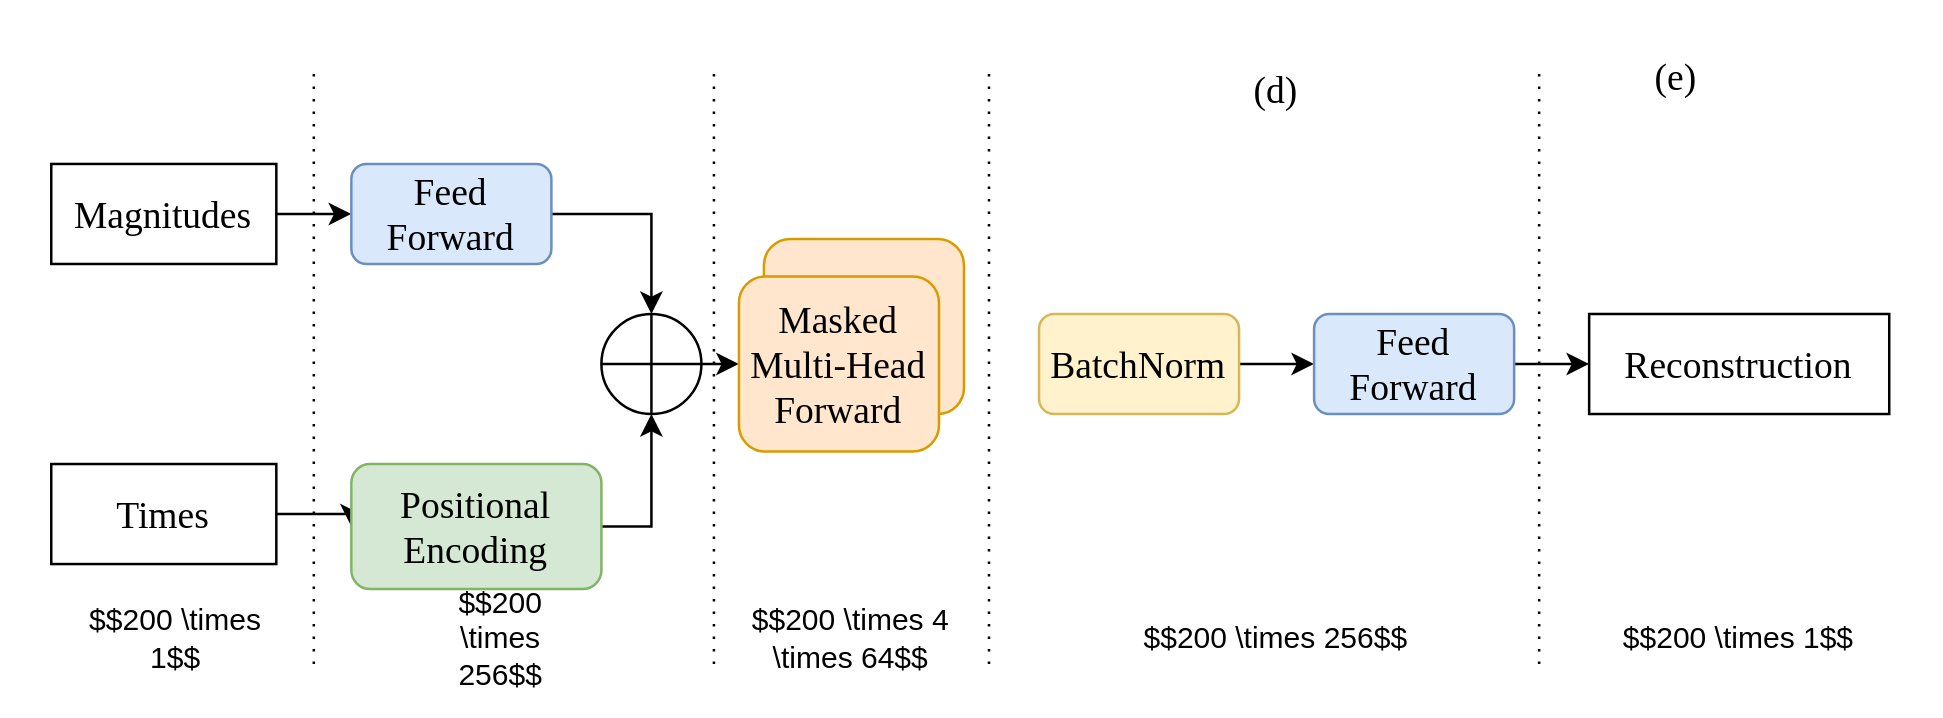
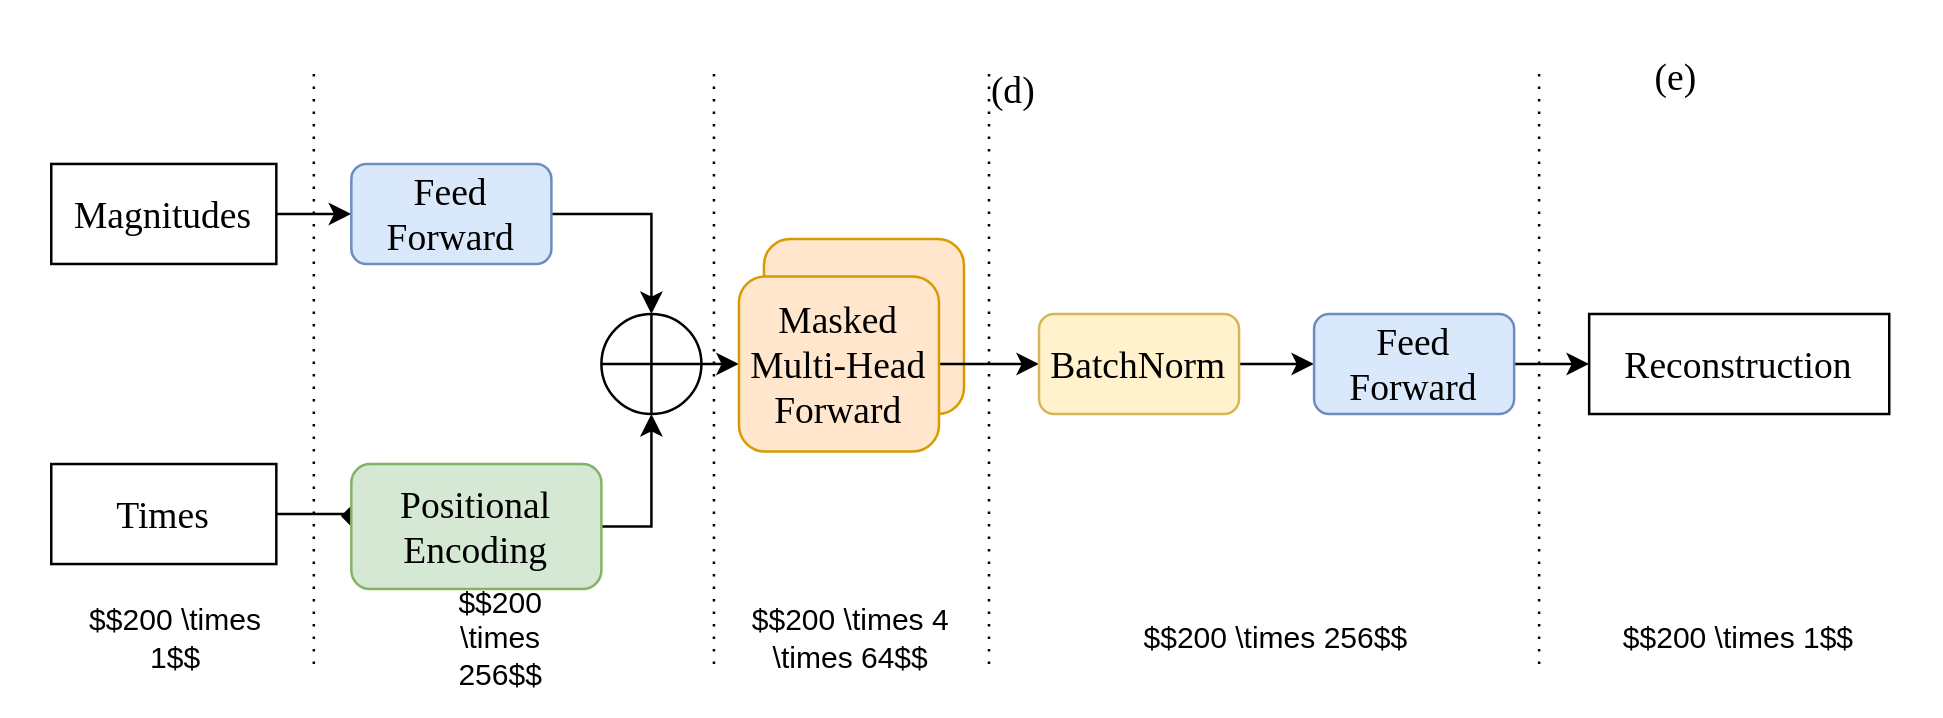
(1276, 89) -> (1014, 89)
none -> (961, 364)
(343, 514) -> (351, 508)
